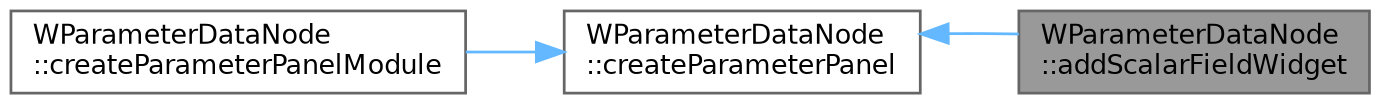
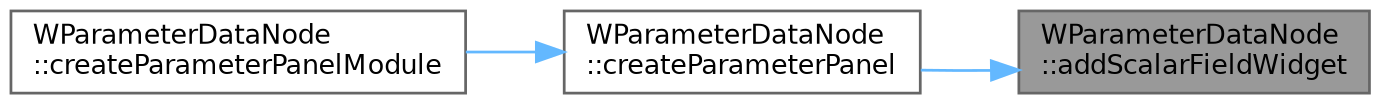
(984, 34) -> (956, 71)
